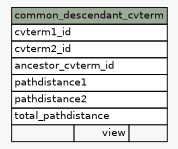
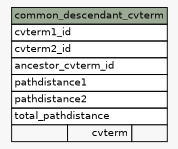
(114, 133) -> (110, 133)
